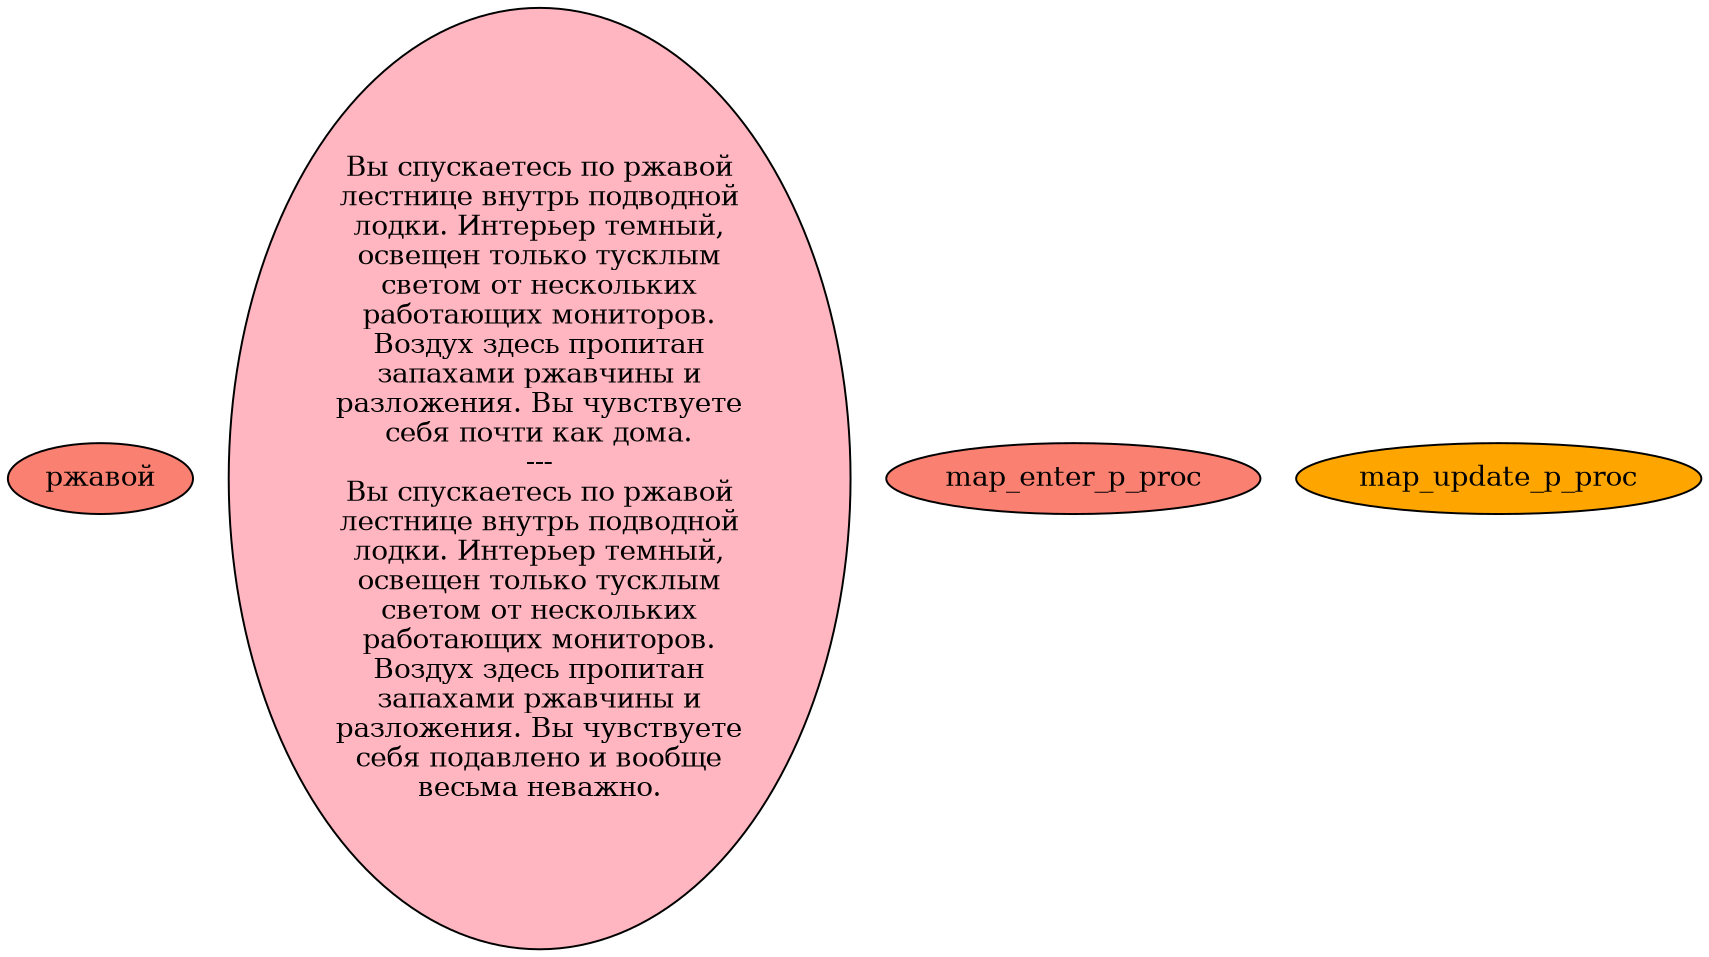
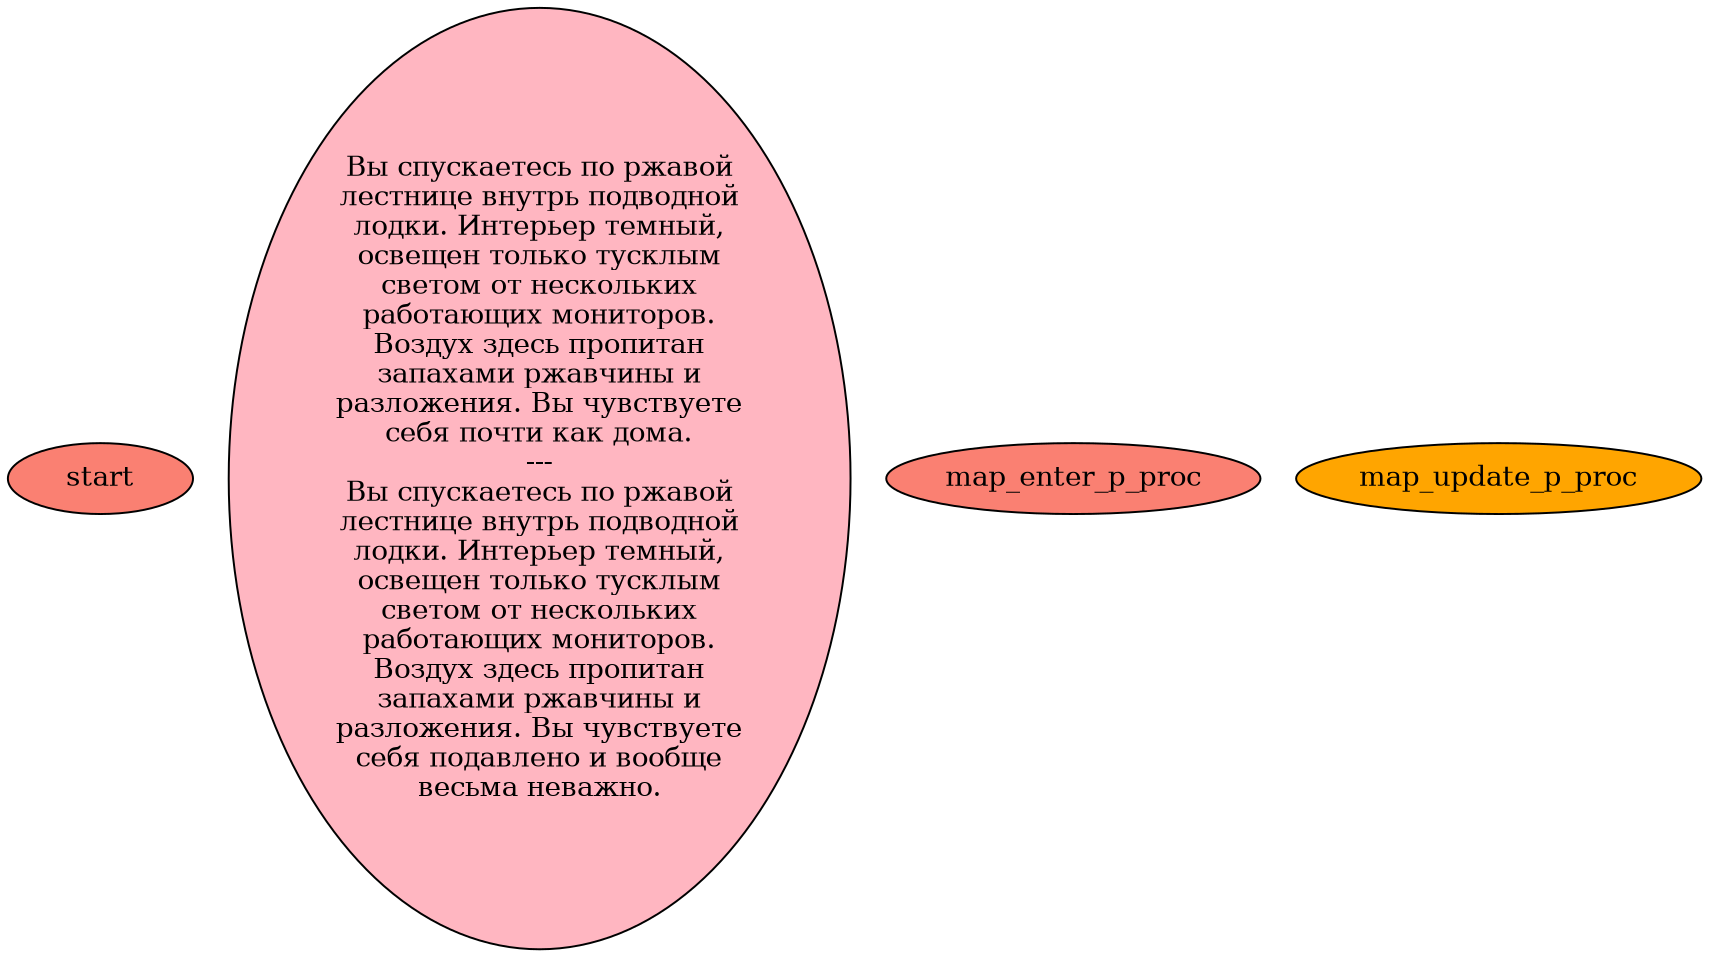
(100, 479) -> (100, 479)
